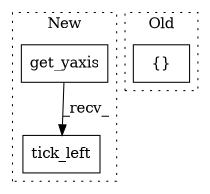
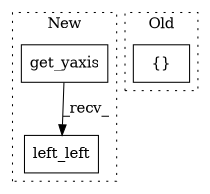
(61, 154) -> (61, 154)
